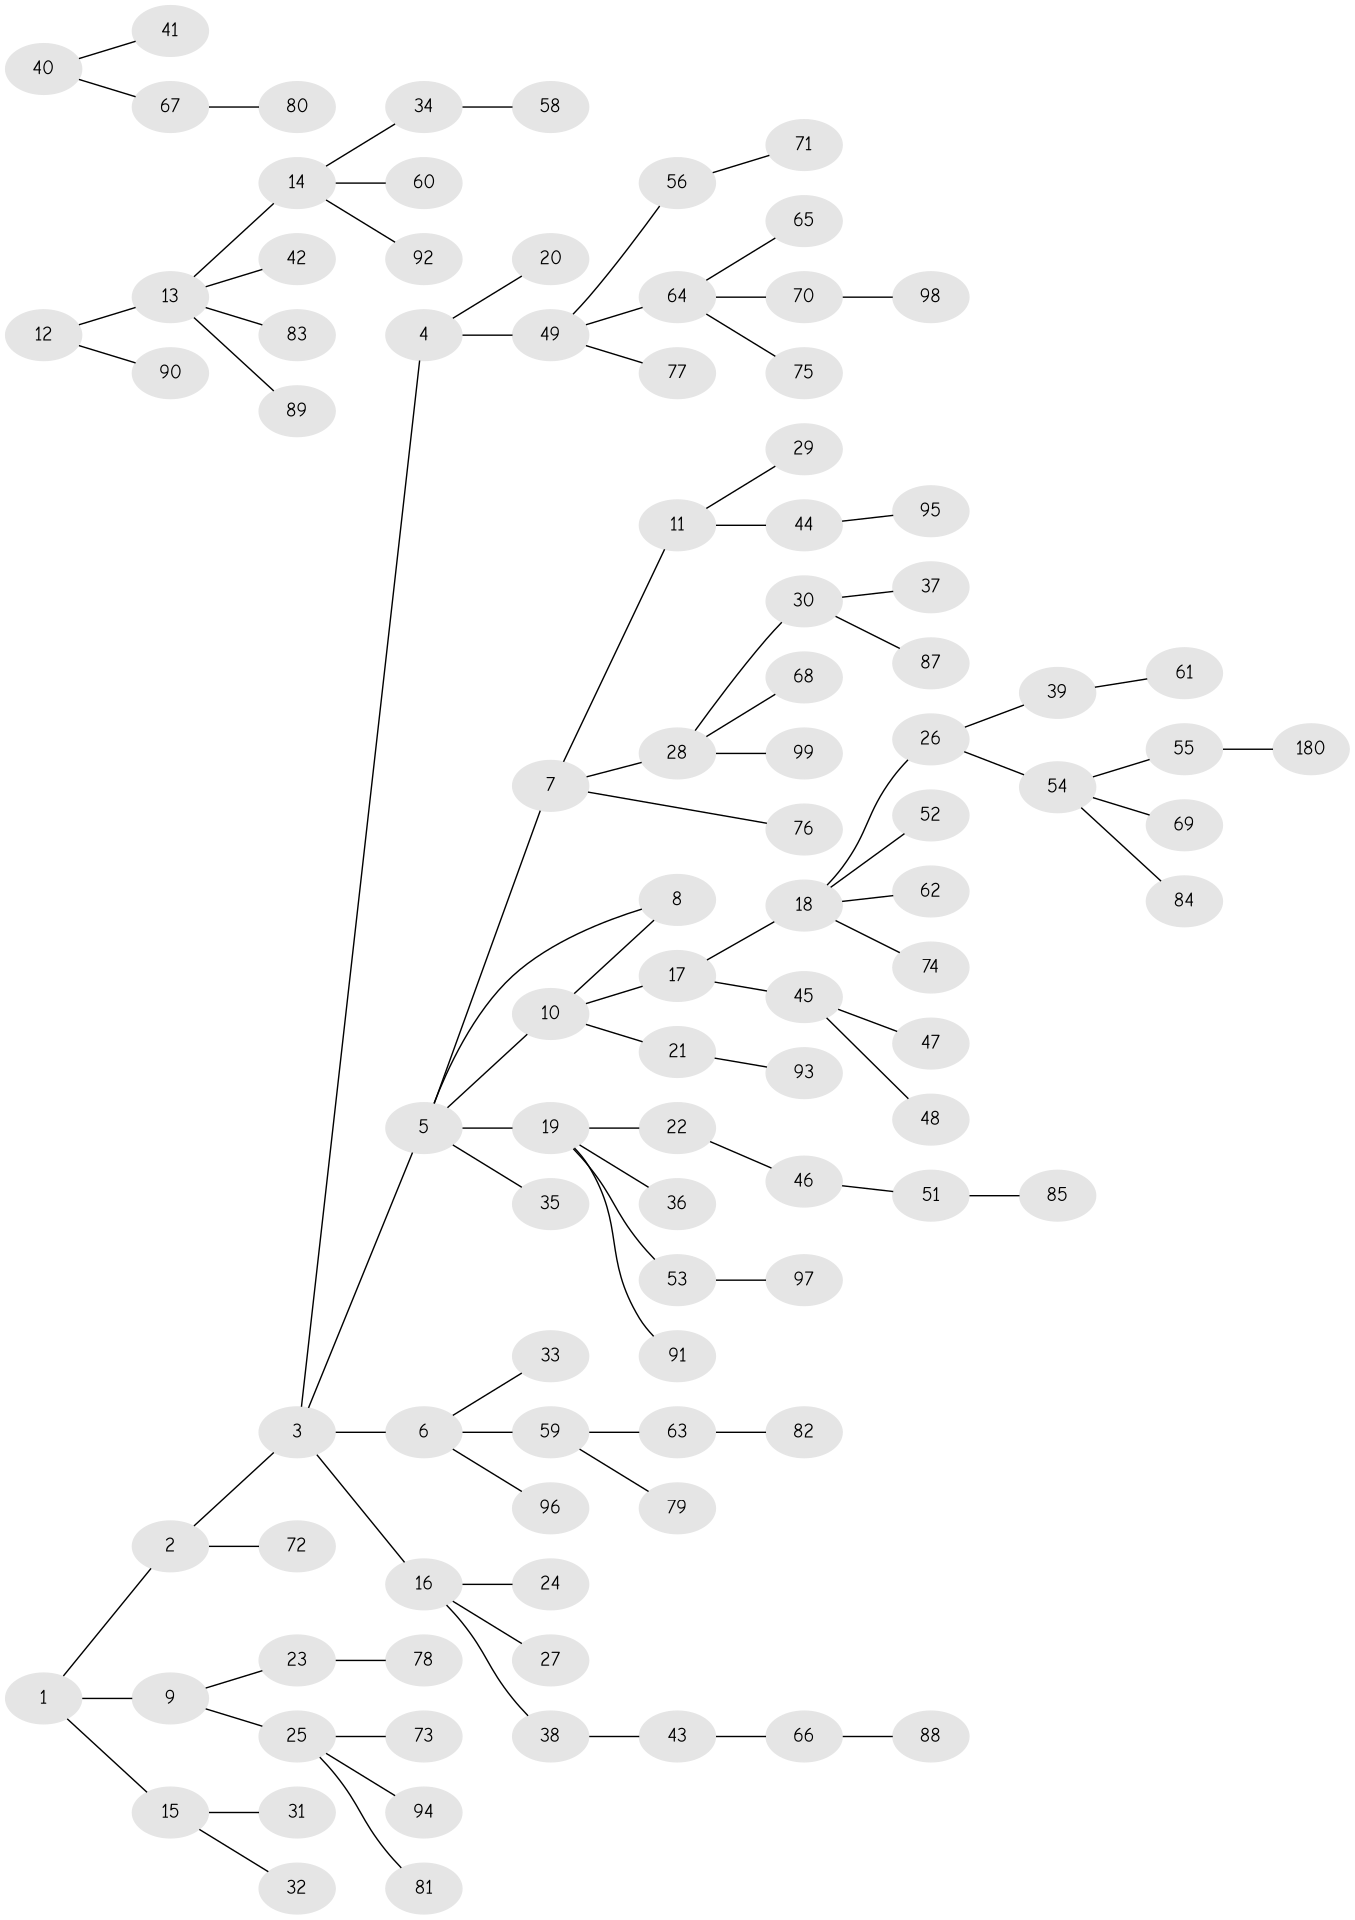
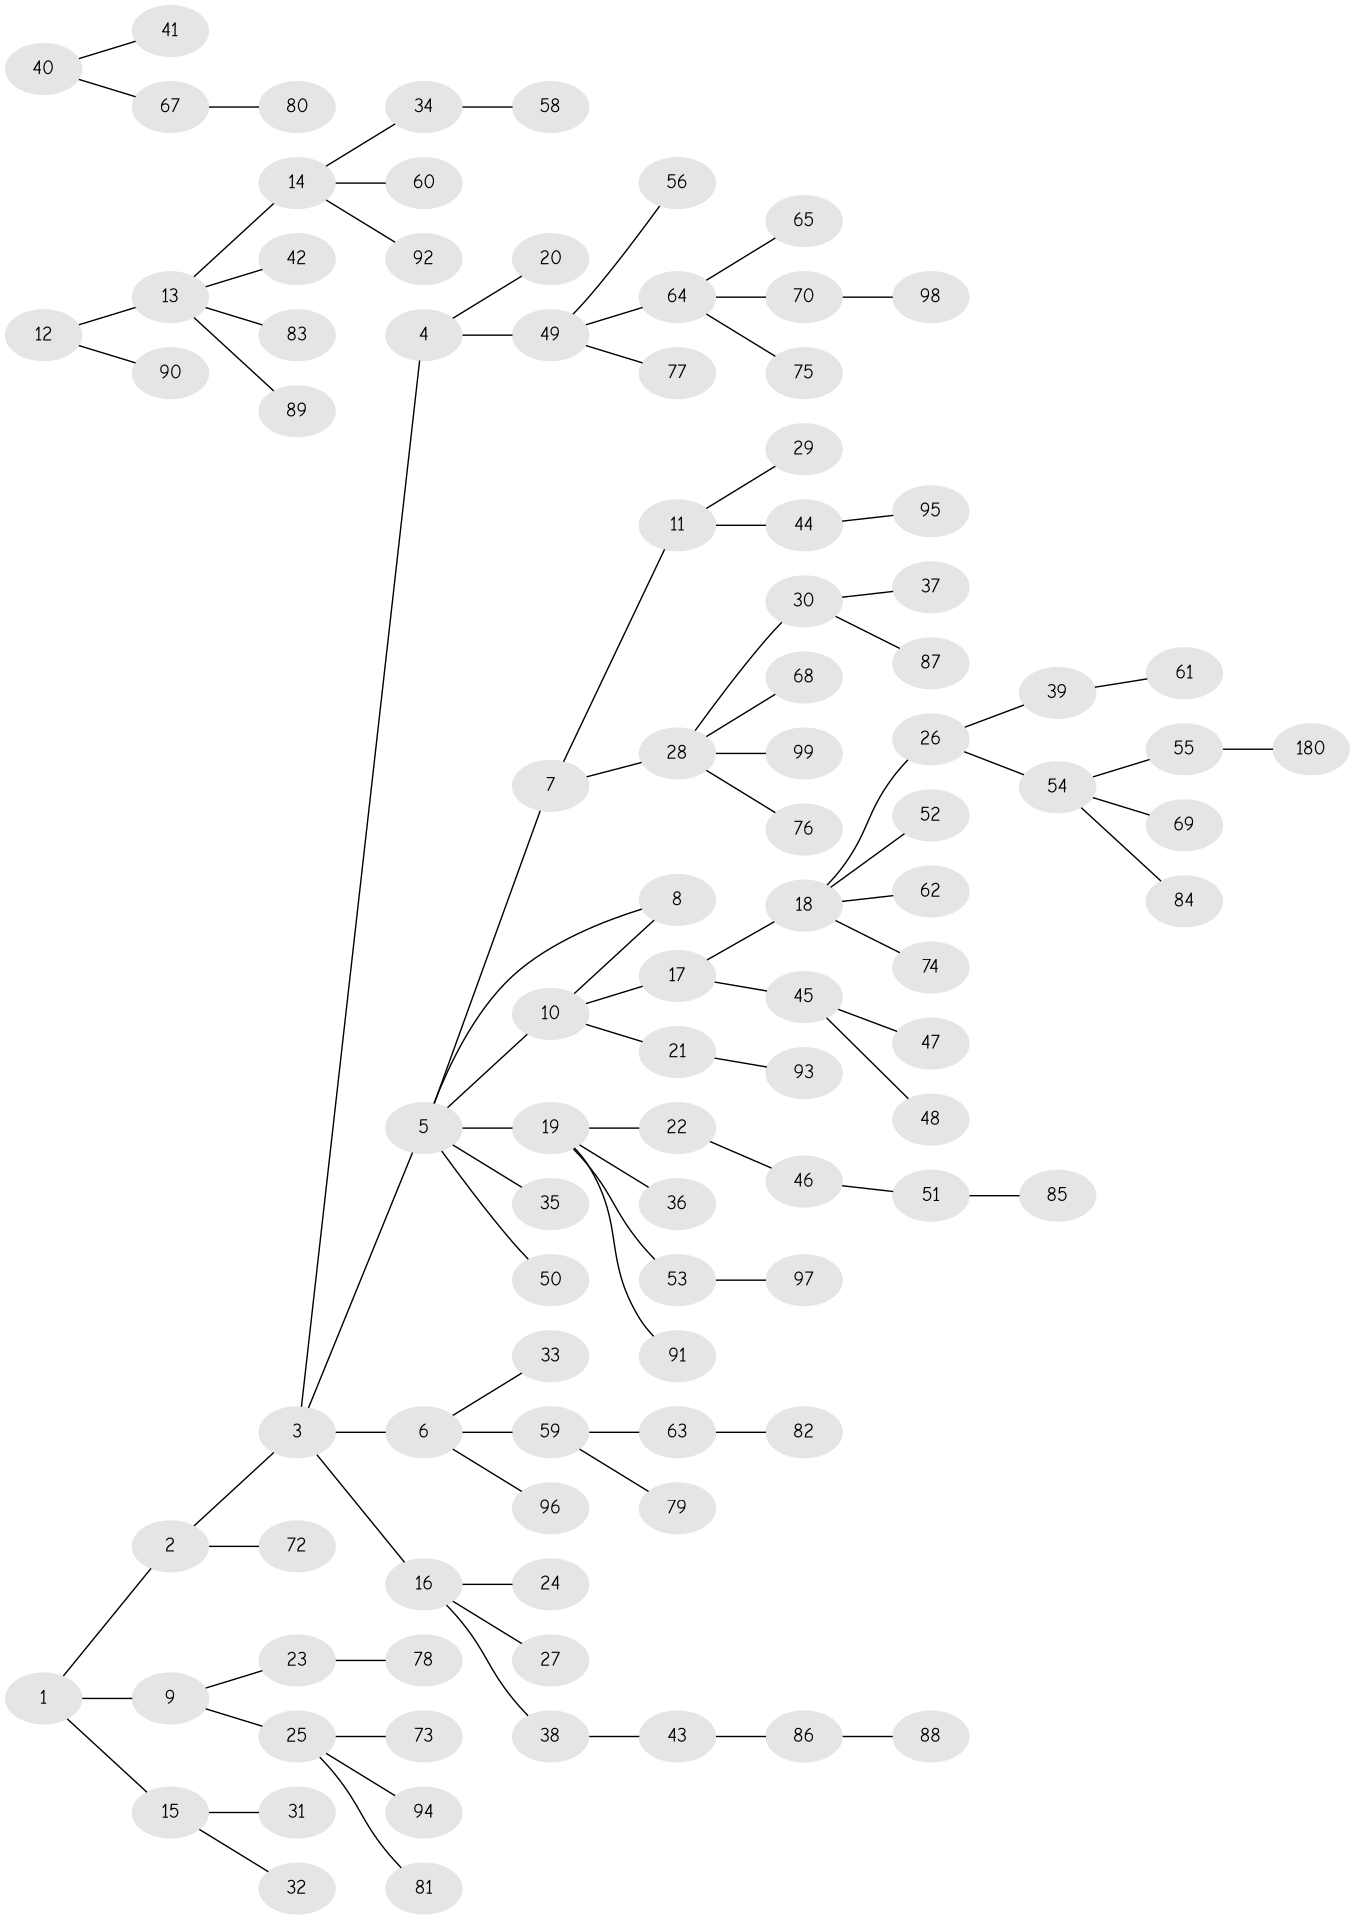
(804, 145) -> none
(677, 808) -> (741, 792)
none -> (551, 1280)
(804, 1736) -> (804, 1736)
